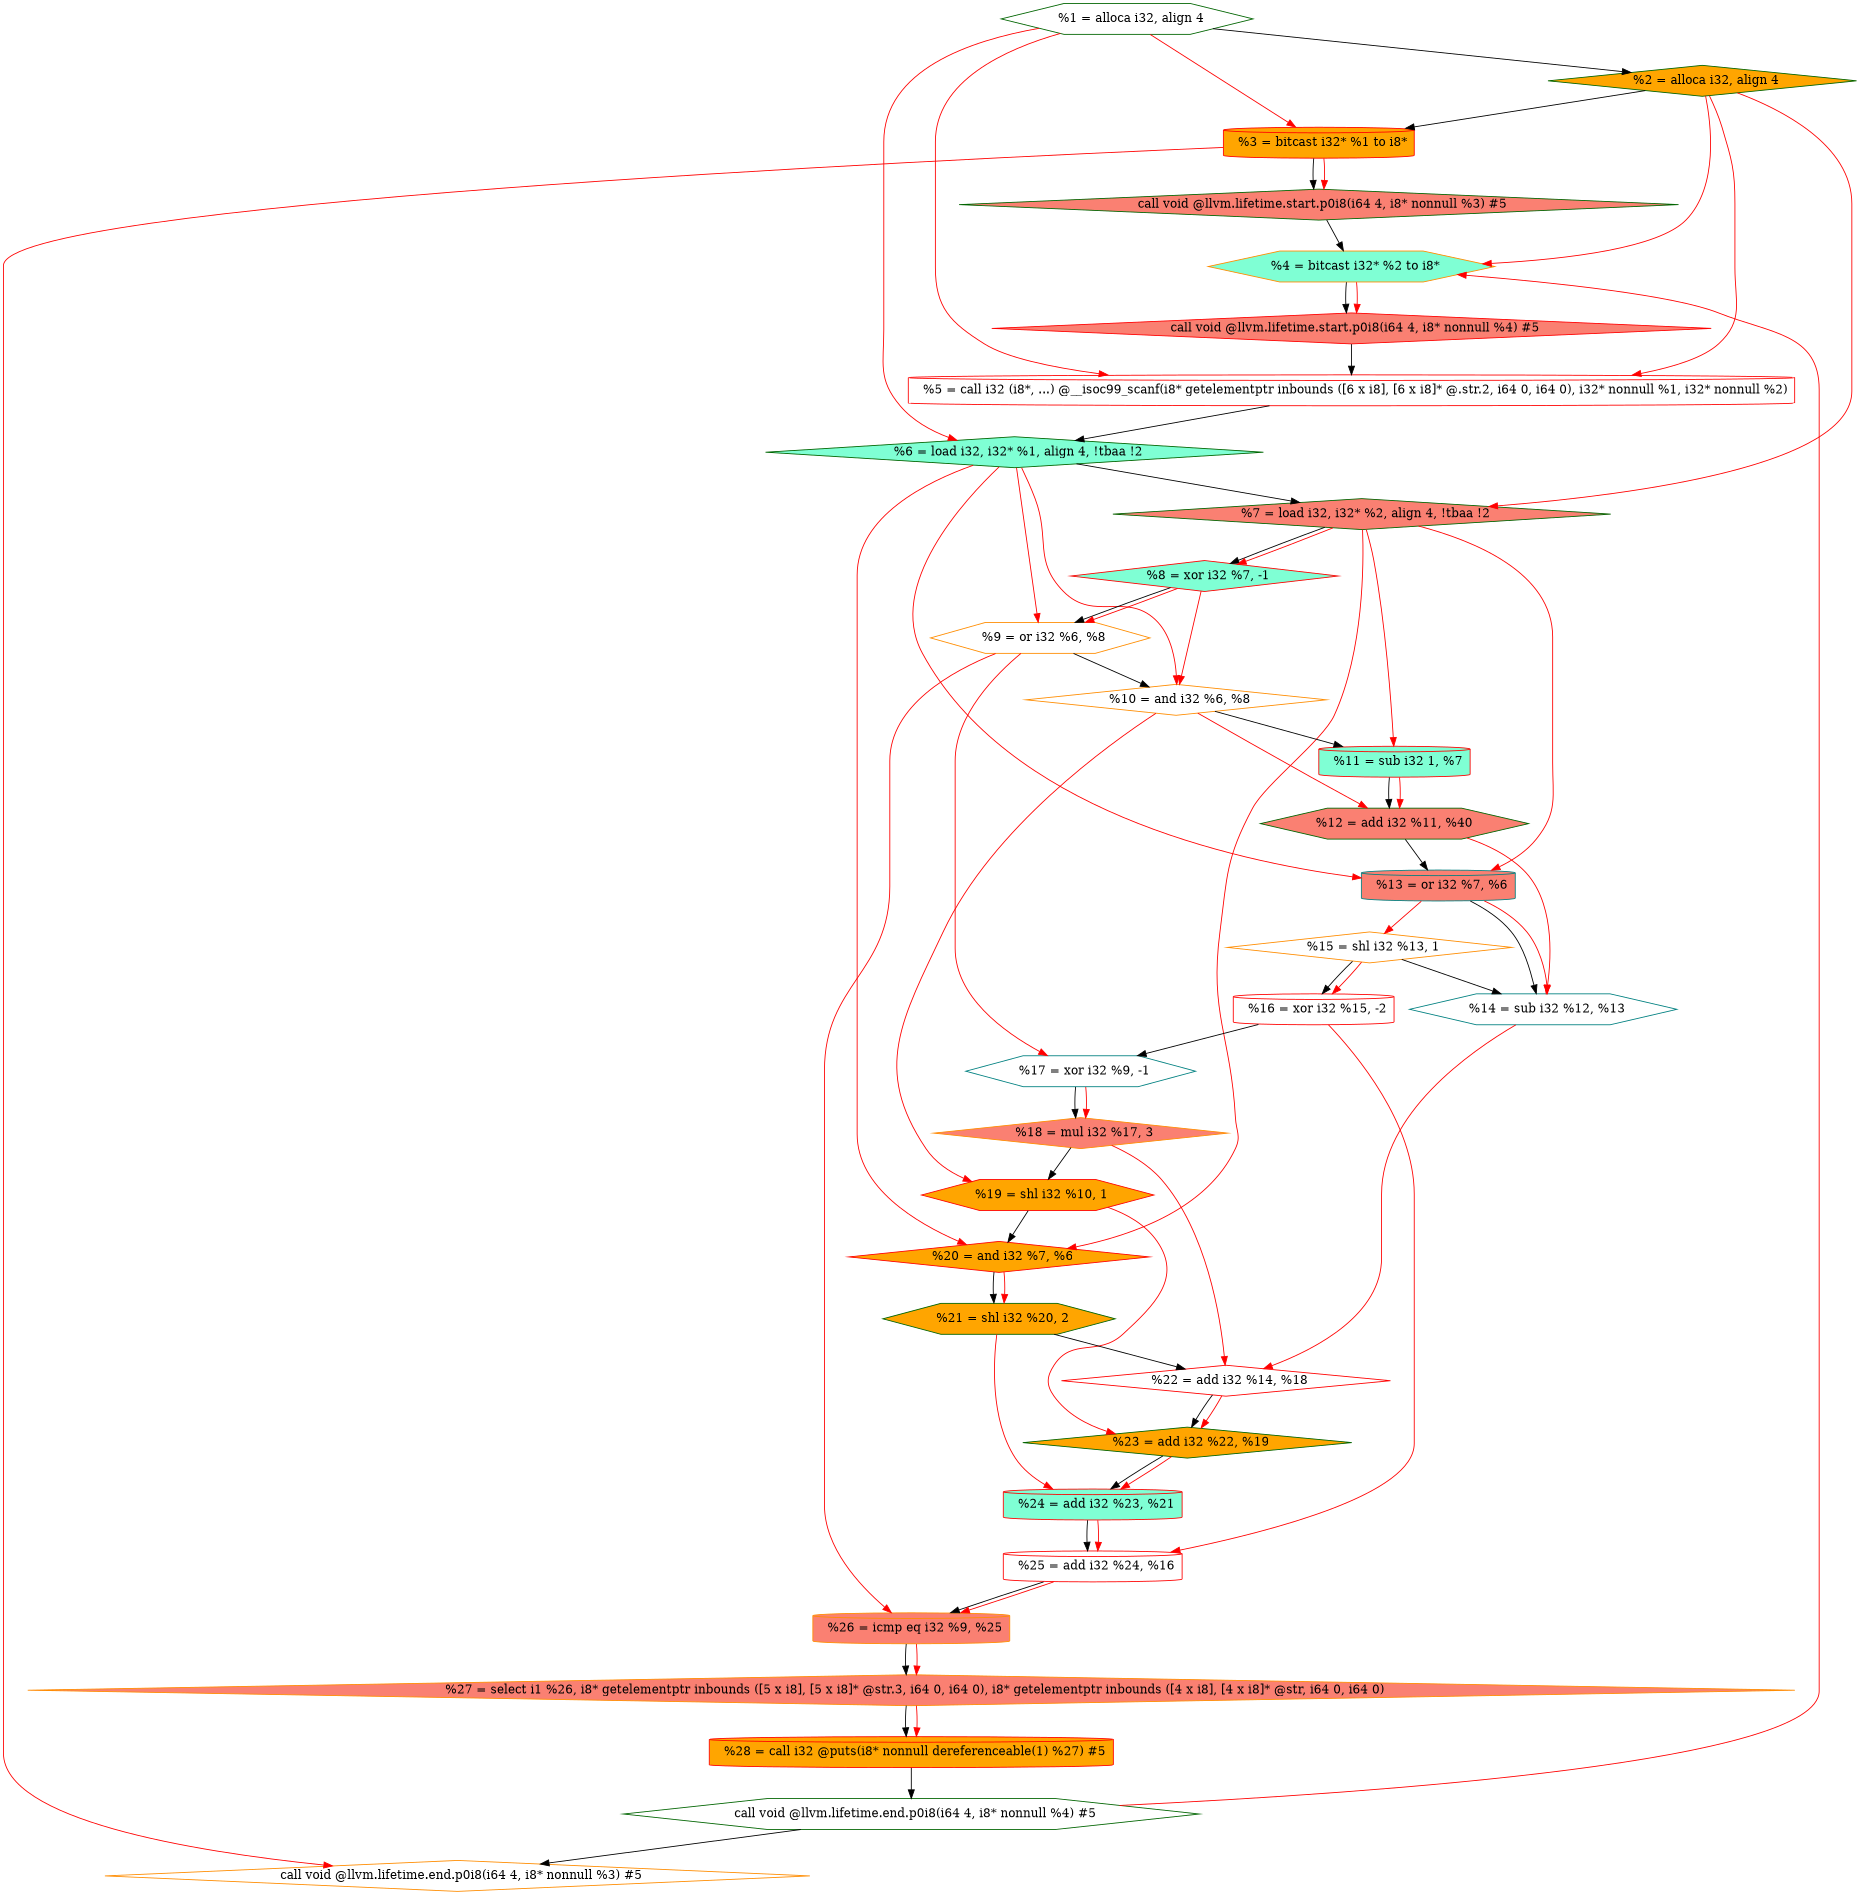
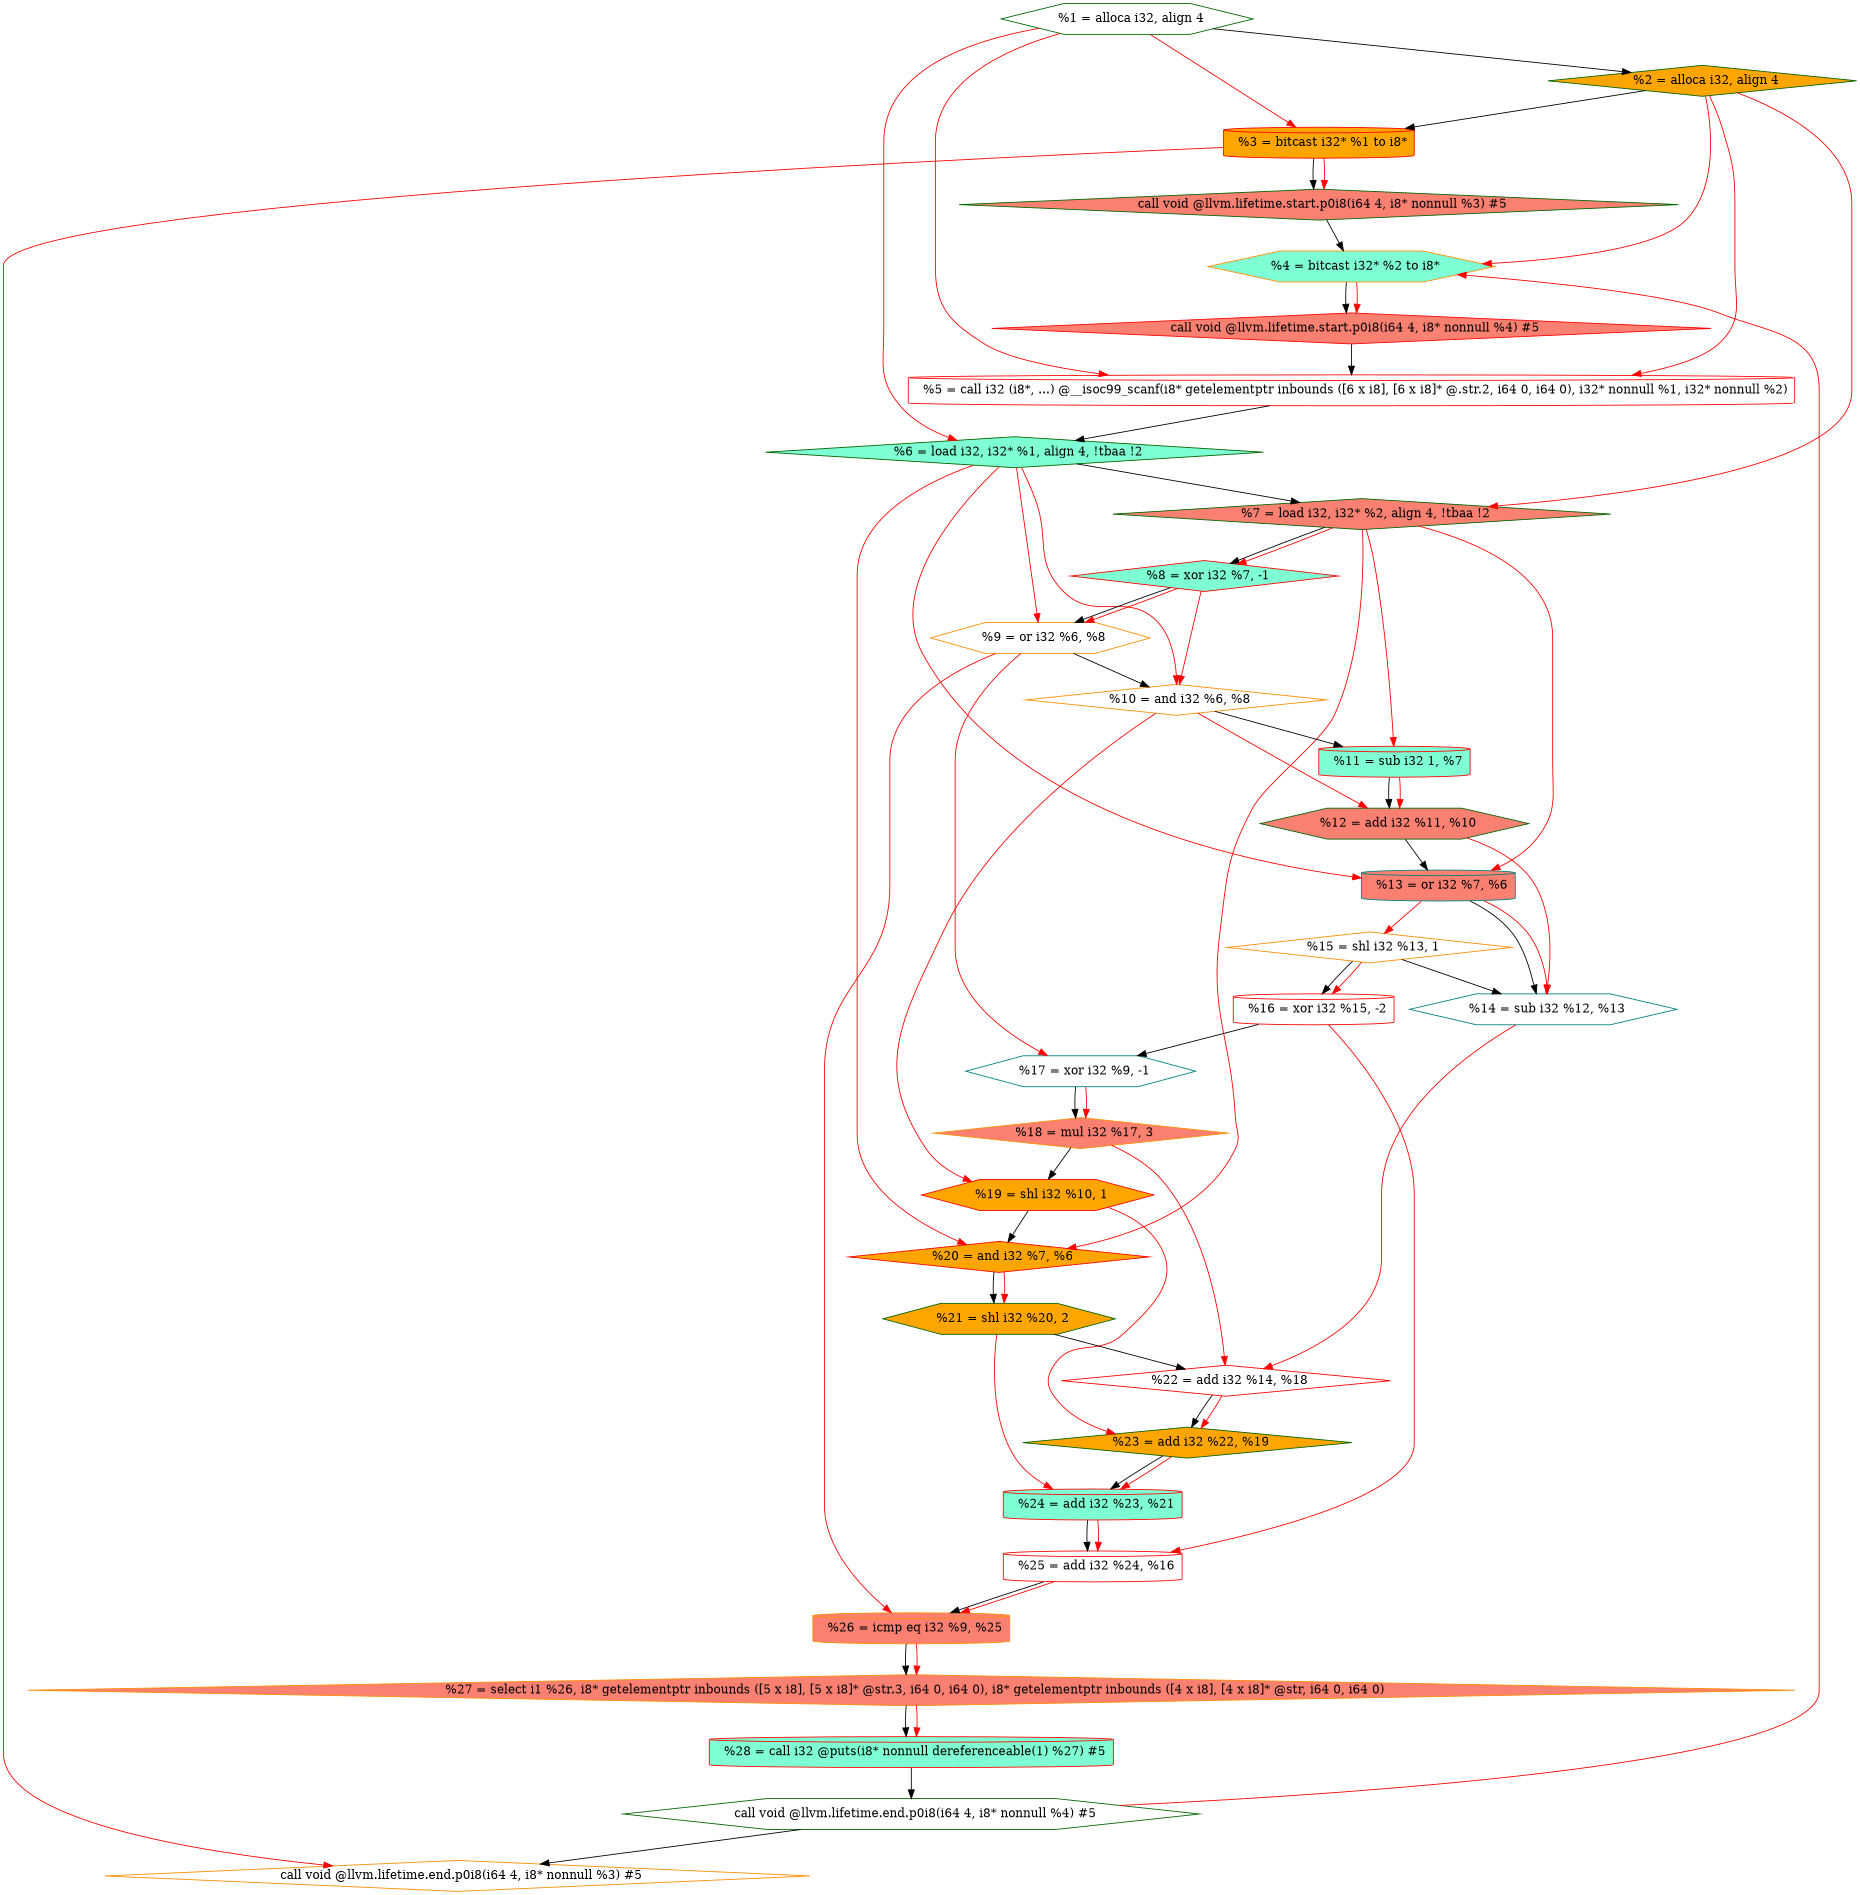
(1394, 824) -> (1394, 824)
(911, 1752) -> (911, 1752)
